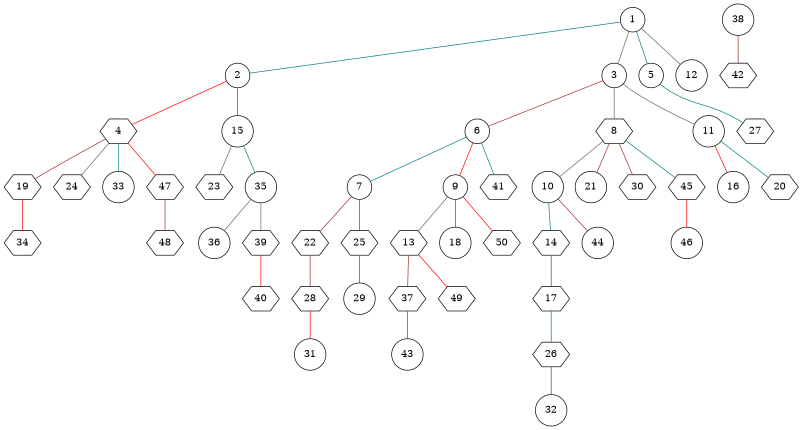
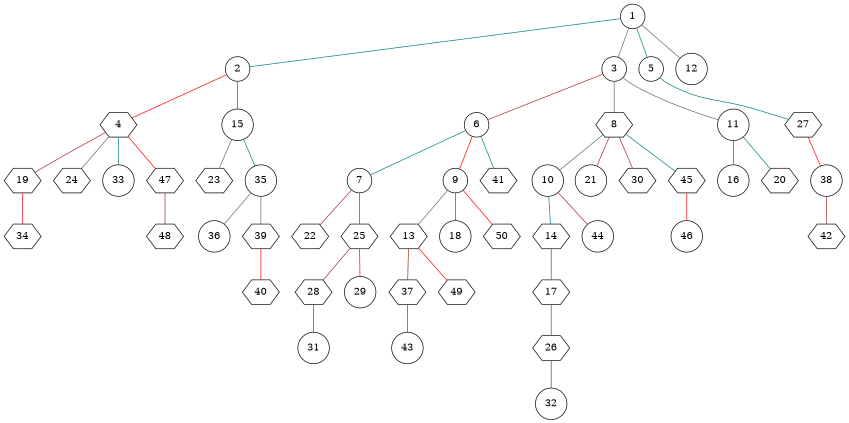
none -> (814, 152)
(310, 271) -> (336, 264)
